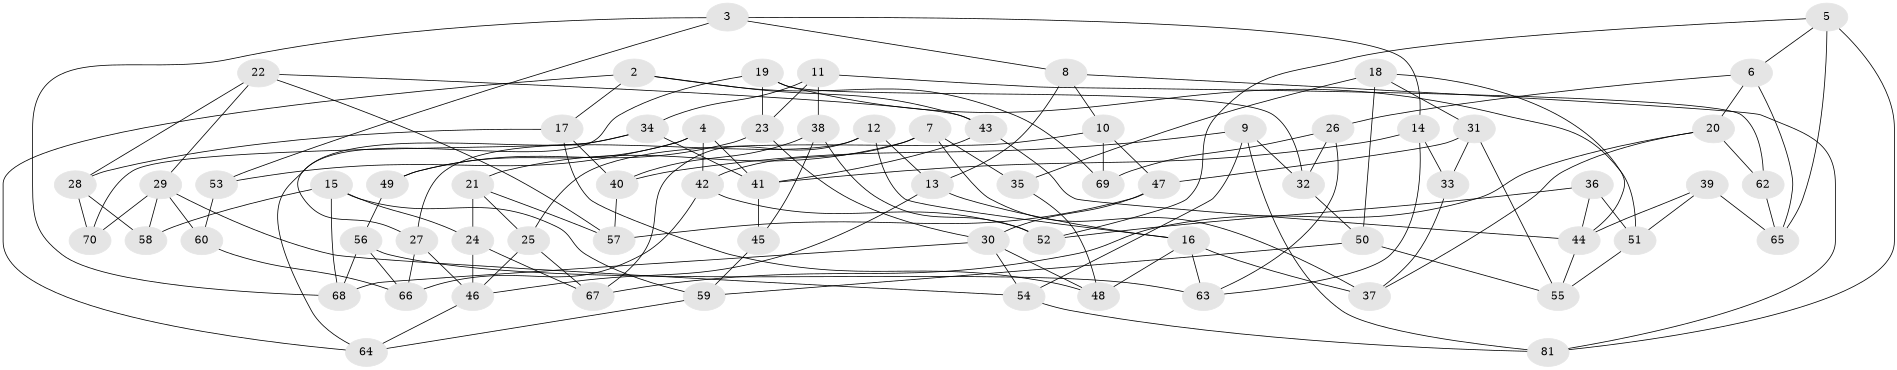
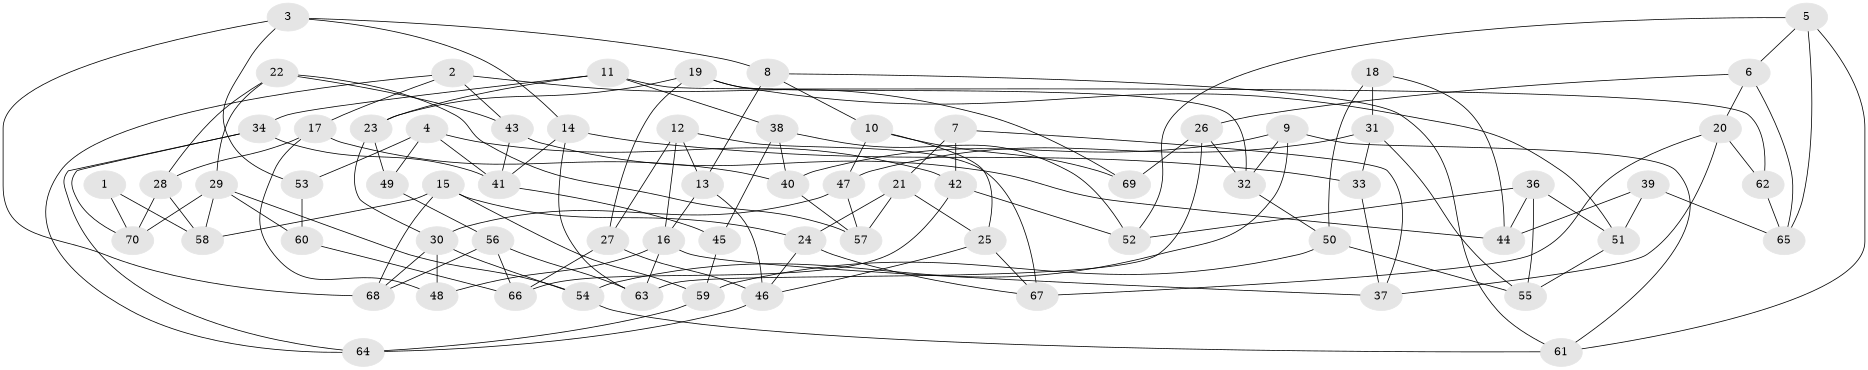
none -> (105, 185)
(1018, 185) -> none
(1569, 268) -> (1533, 241)
(1548, 352) -> (1561, 352)
